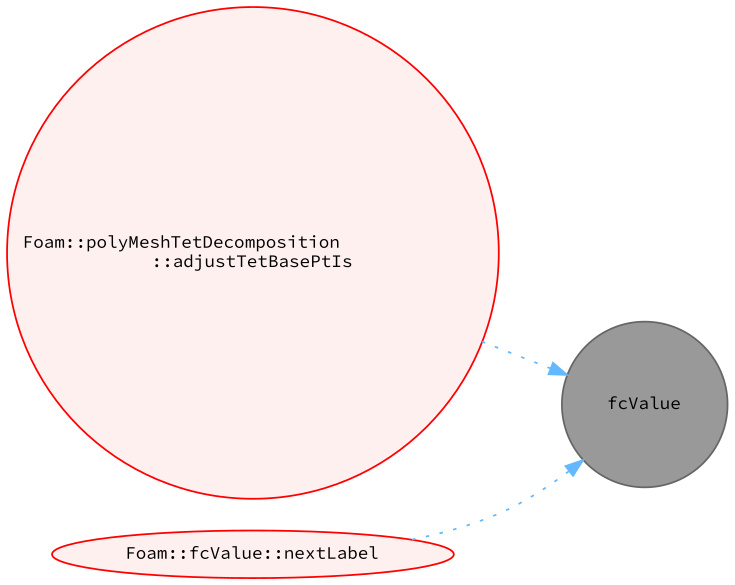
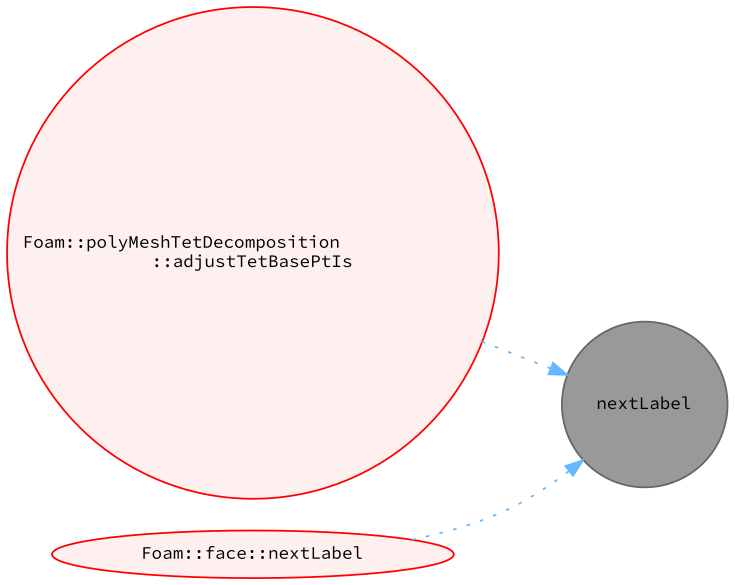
(645, 404) -> (645, 404)
(253, 554) -> (253, 554)
